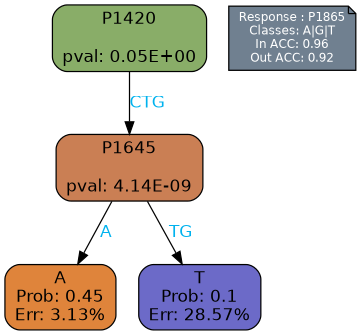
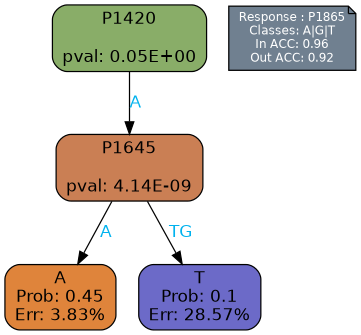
(147, 103) -> (136, 103)
(60, 297) -> (60, 297)
